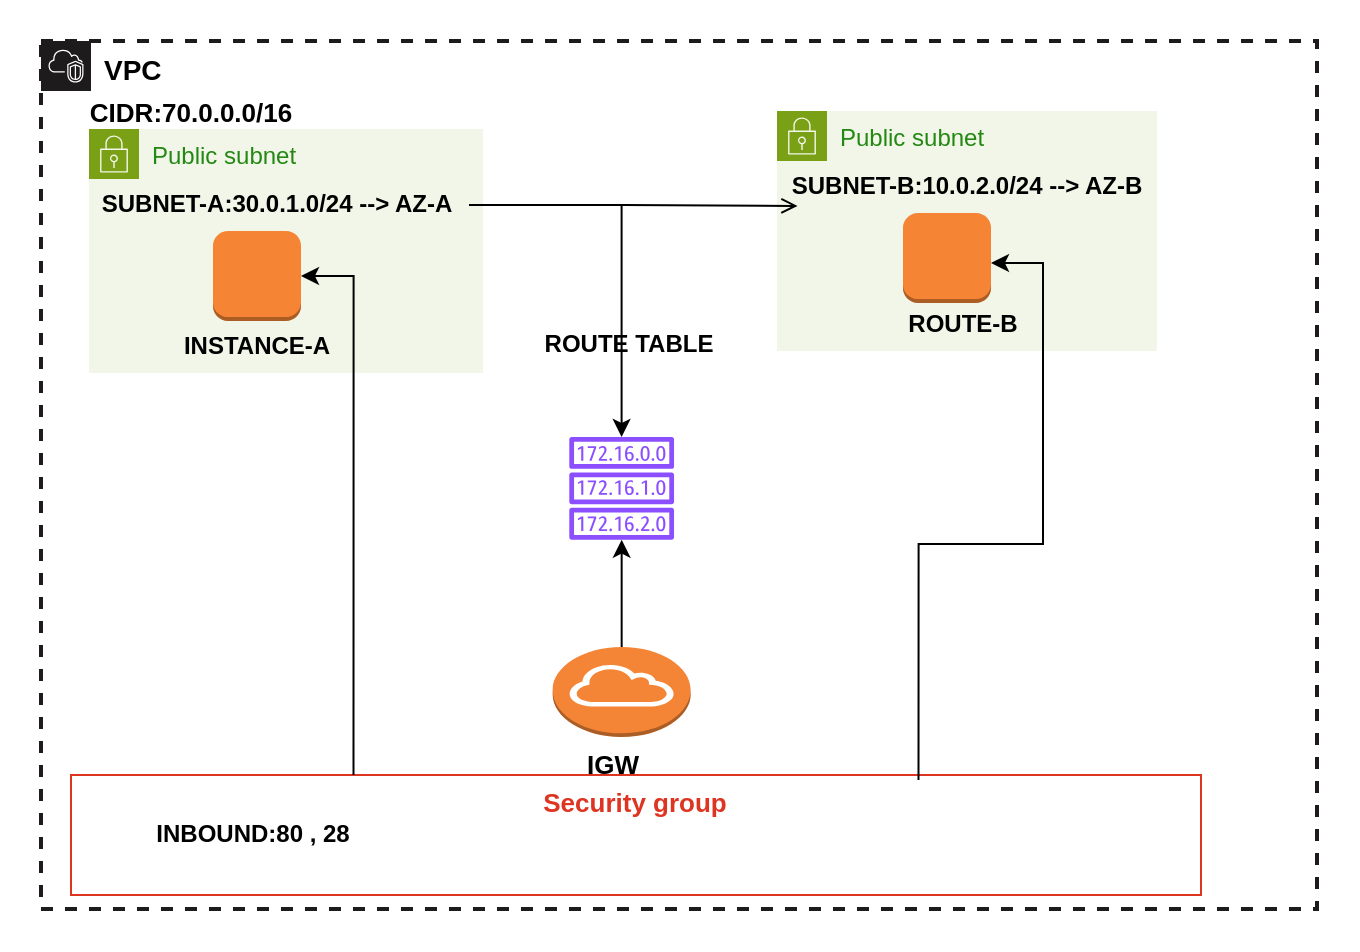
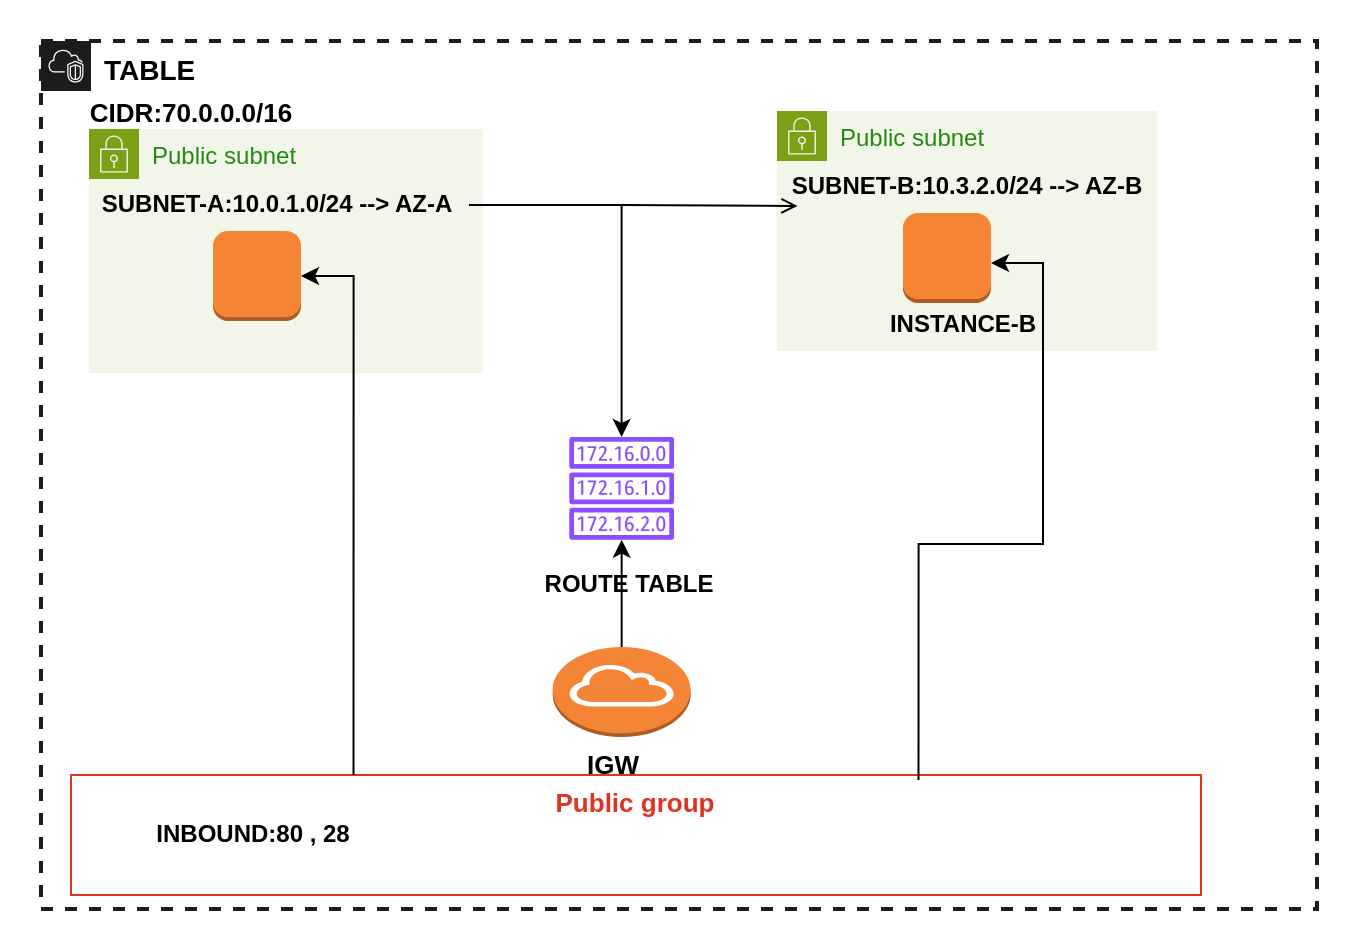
(125, 69) -> (139, 69)
(968, 187) -> (968, 187)
(278, 205) -> (278, 205)
(964, 325) -> (964, 325)
(629, 345) -> (629, 585)
(257, 347) -> none
(636, 803) -> (636, 803)
